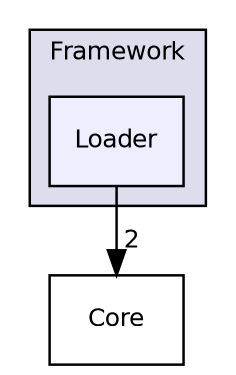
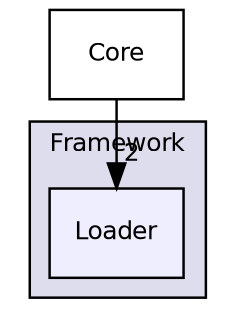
(117, 222) -> (117, 136)
